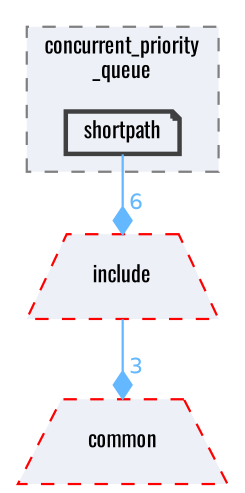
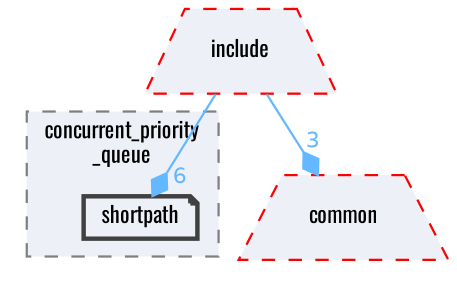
(123, 186) -> (191, 133)
